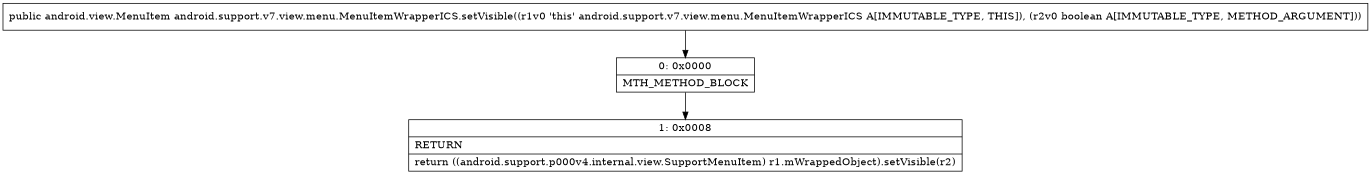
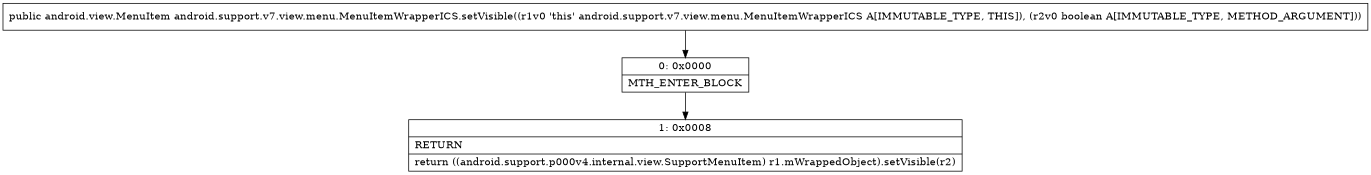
(685, 83) -> (685, 83)
